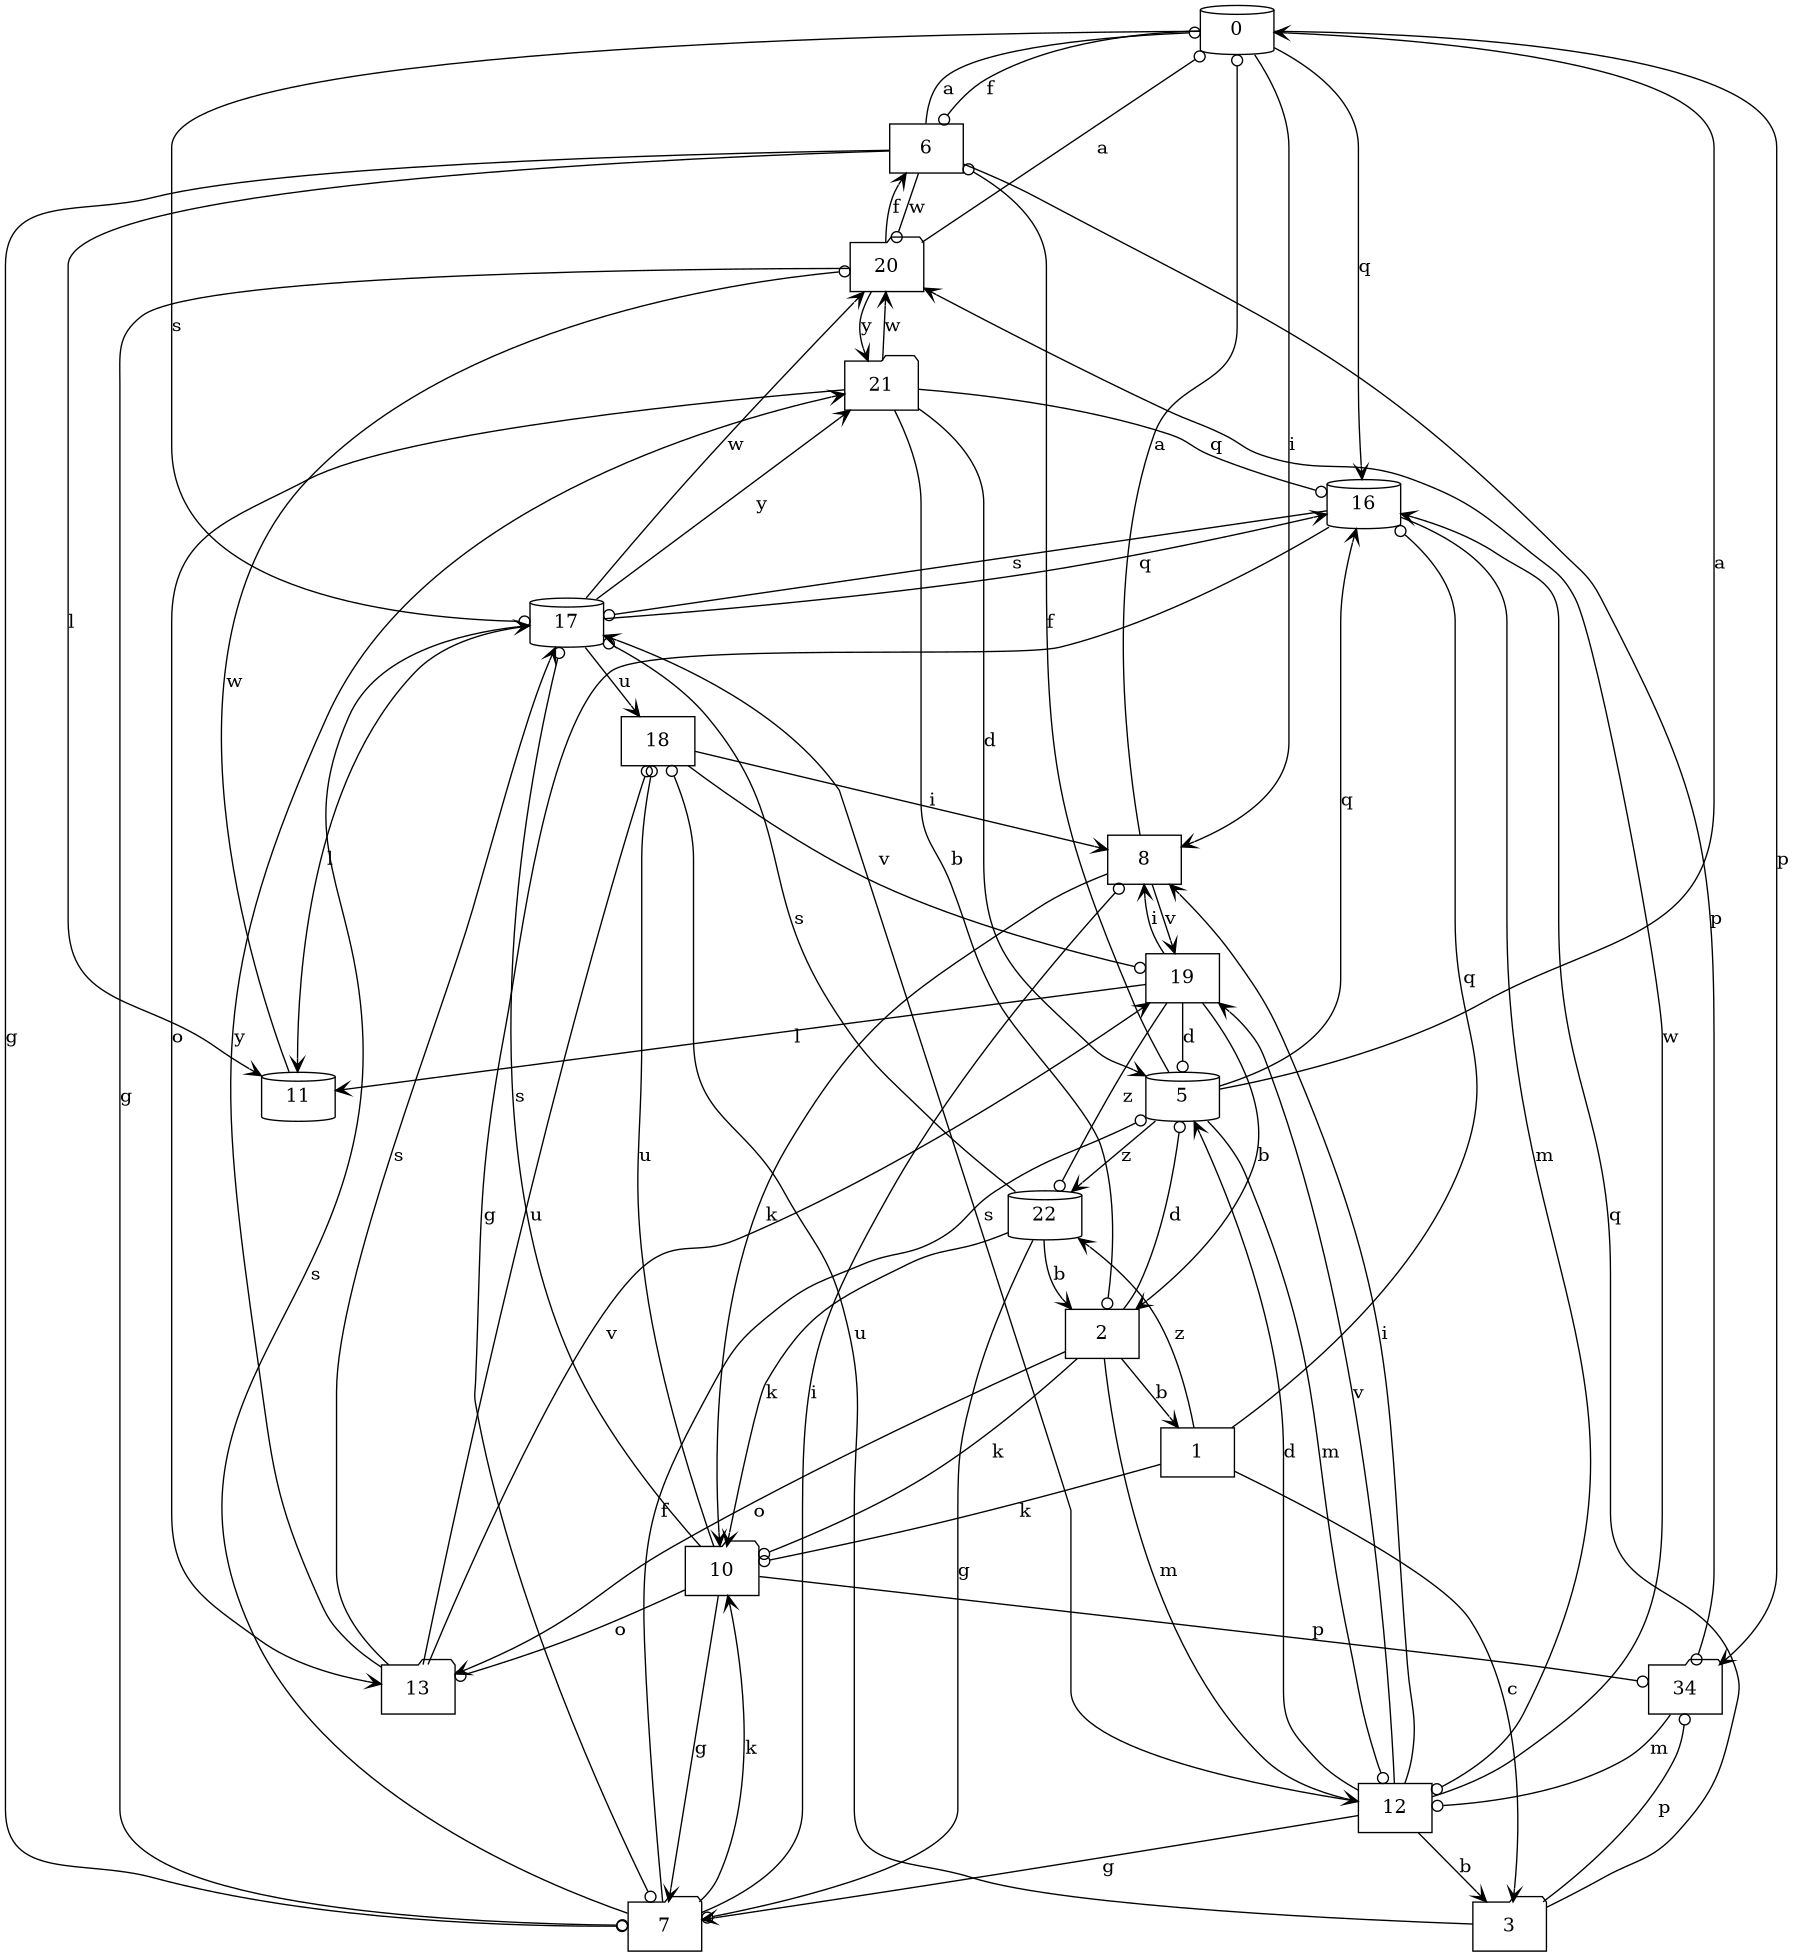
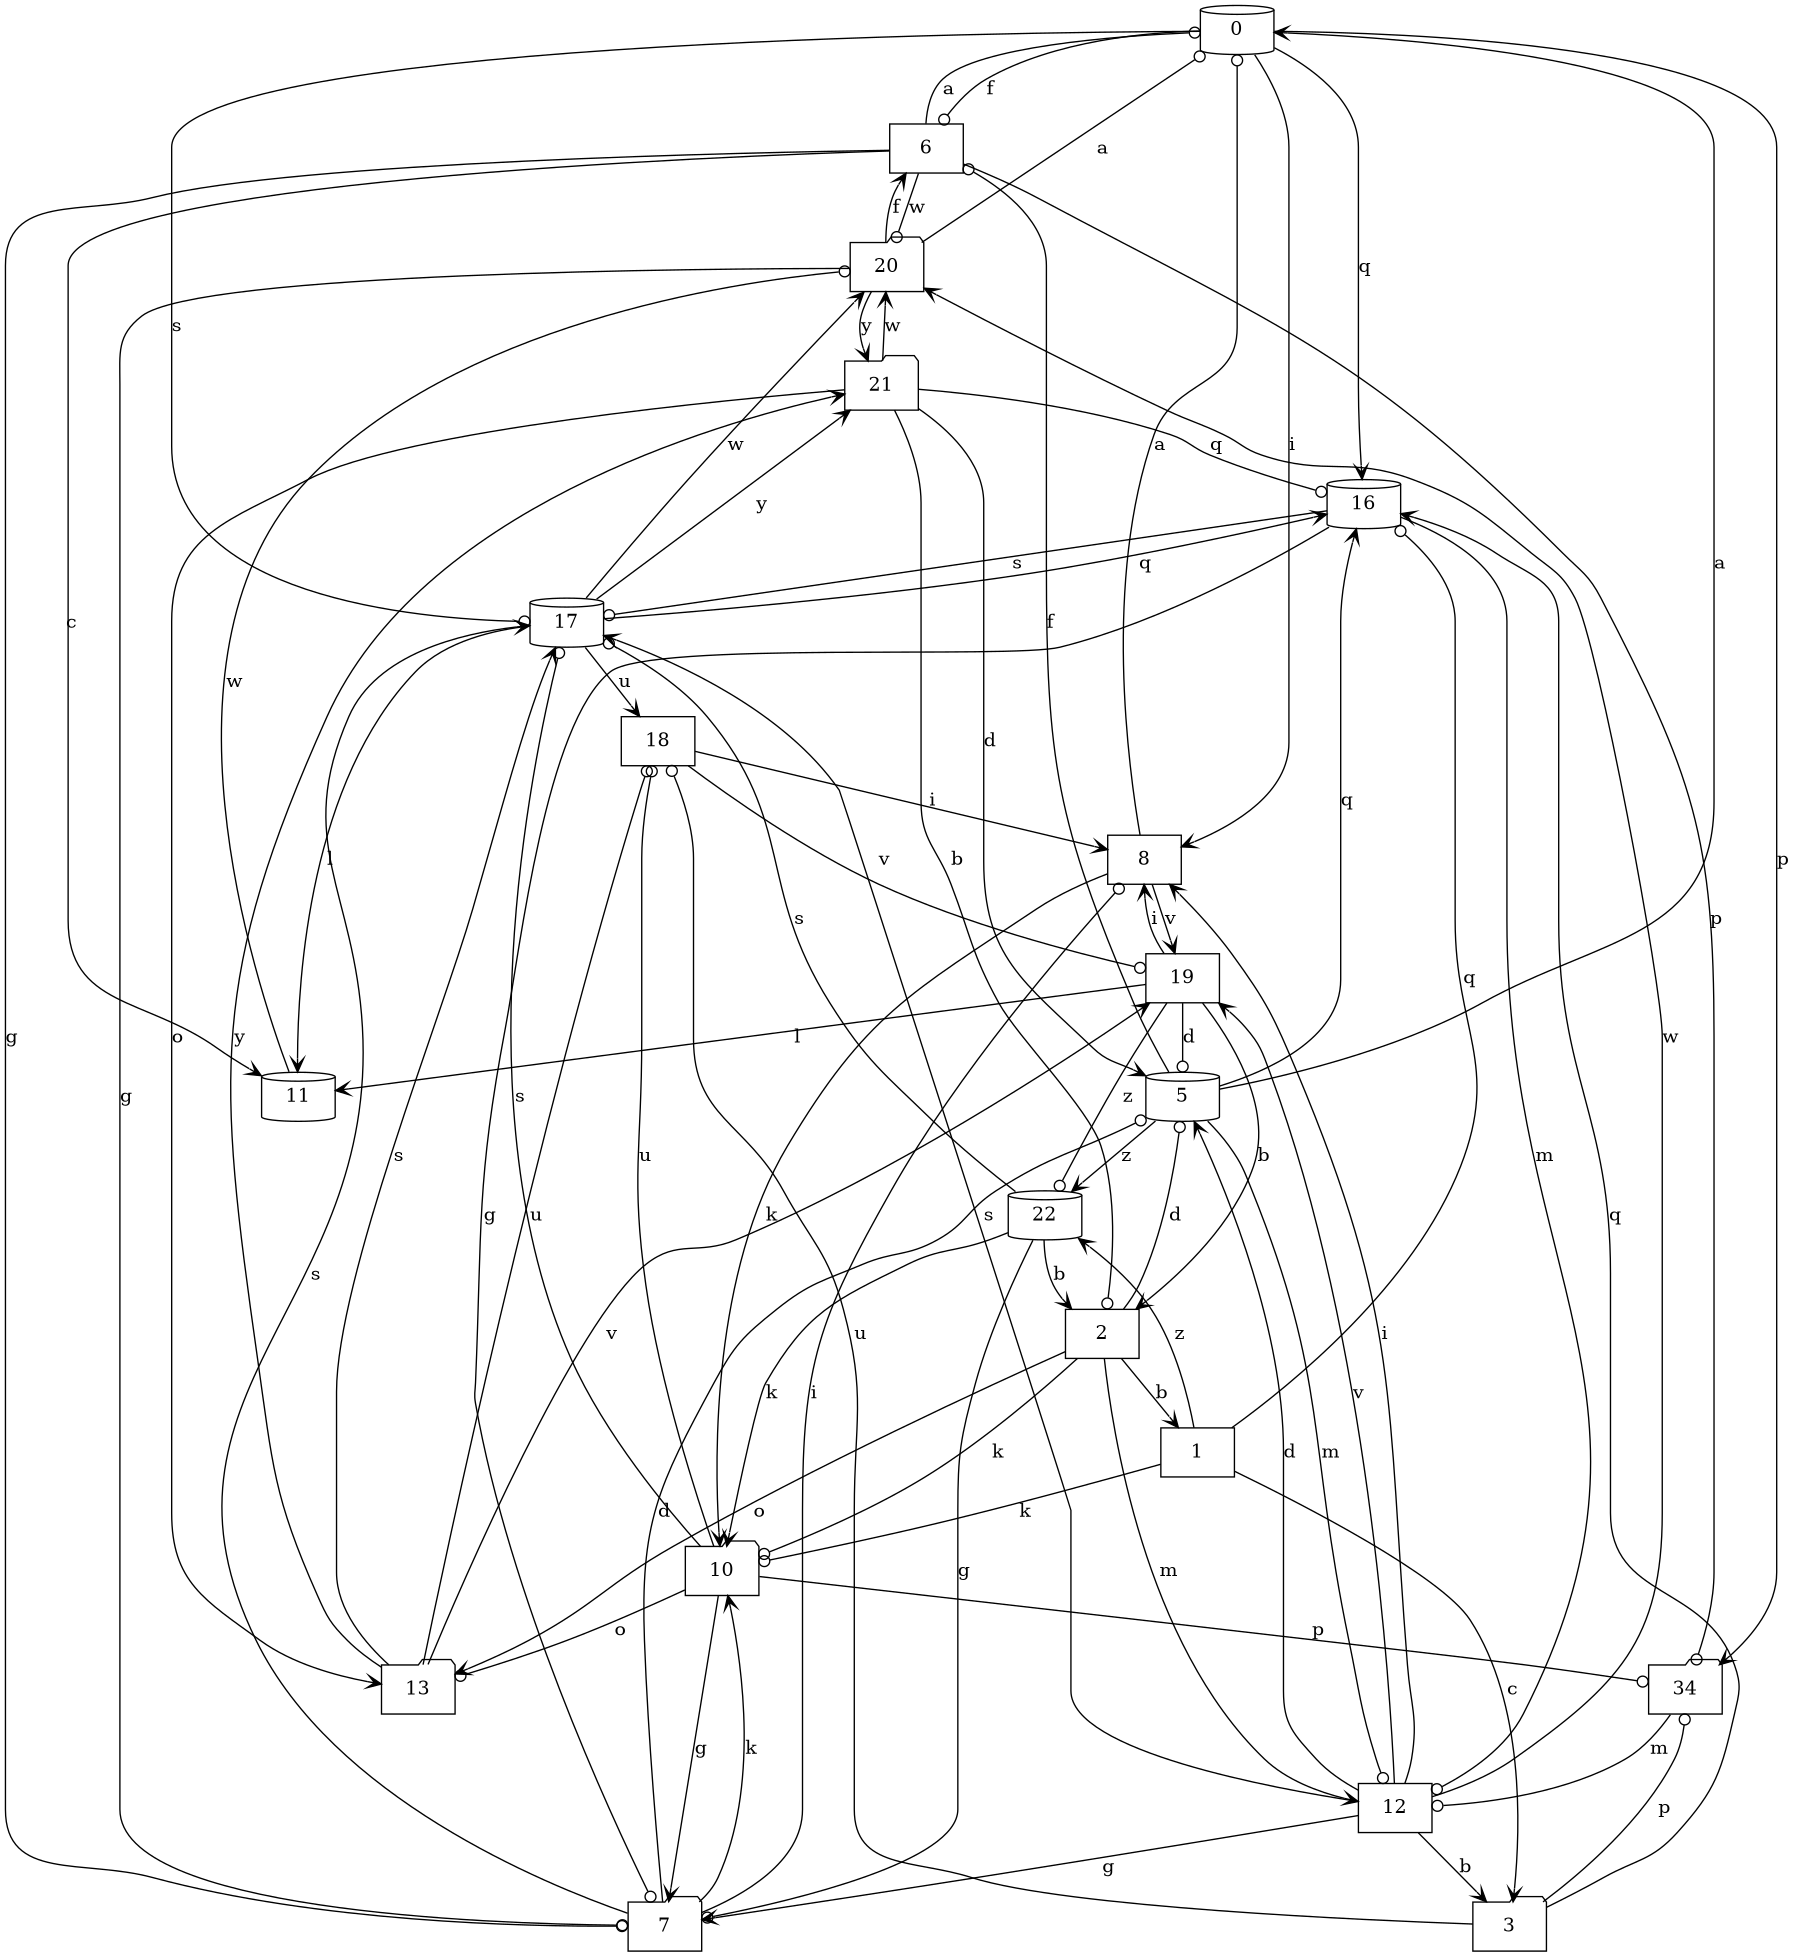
(72, 623) -> (72, 623)
(665, 1512) -> (665, 1512)
